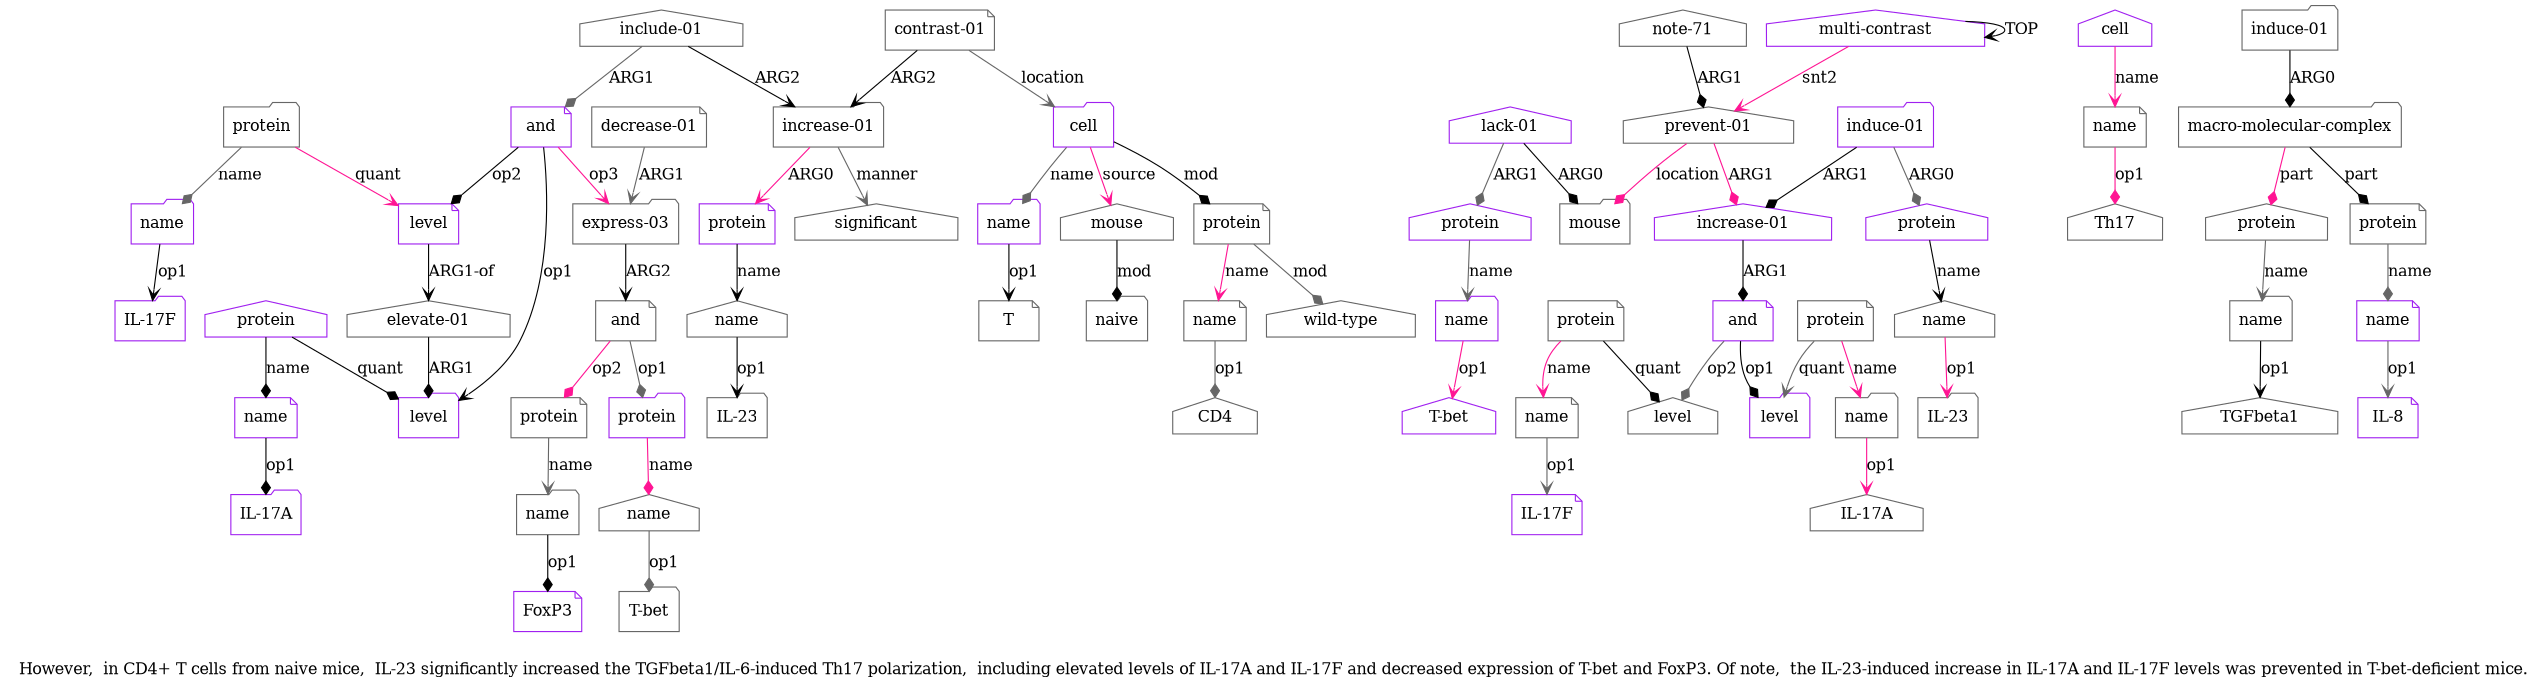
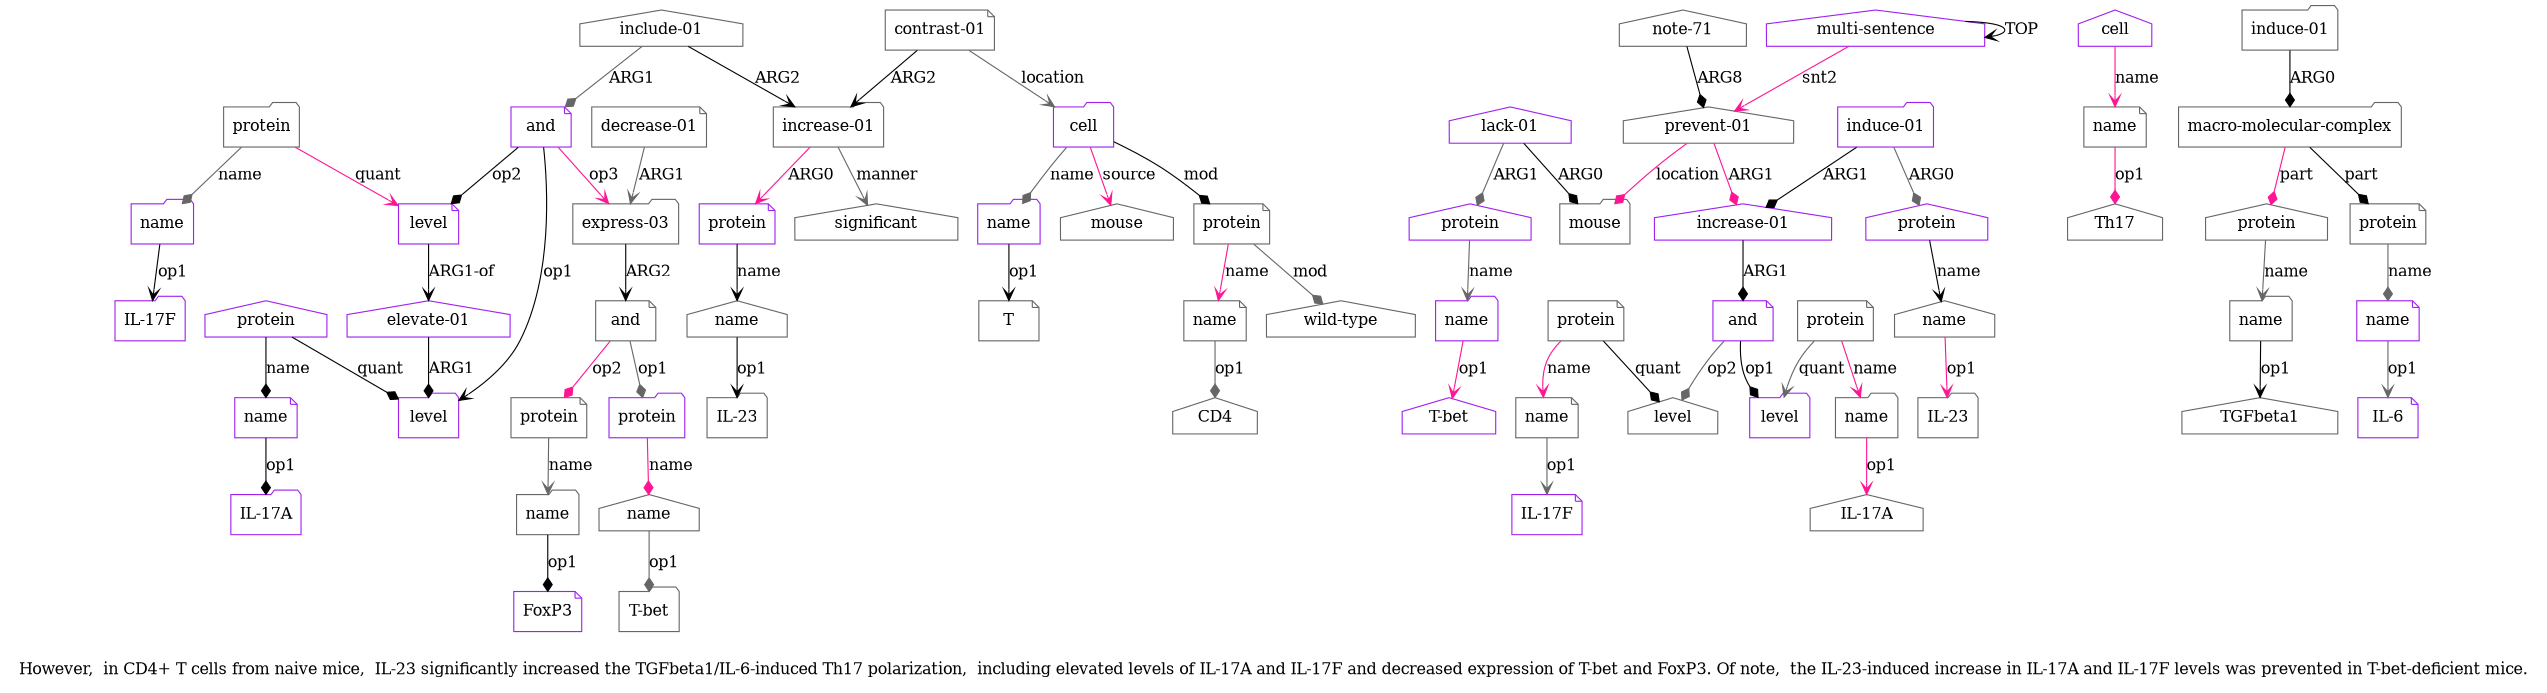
(1876, 30) -> (1876, 30)
(1720, 79) -> (1720, 79)
(429, 321) -> (429, 321)
(1117, 321) -> none
(2388, 418) -> (2388, 418)
